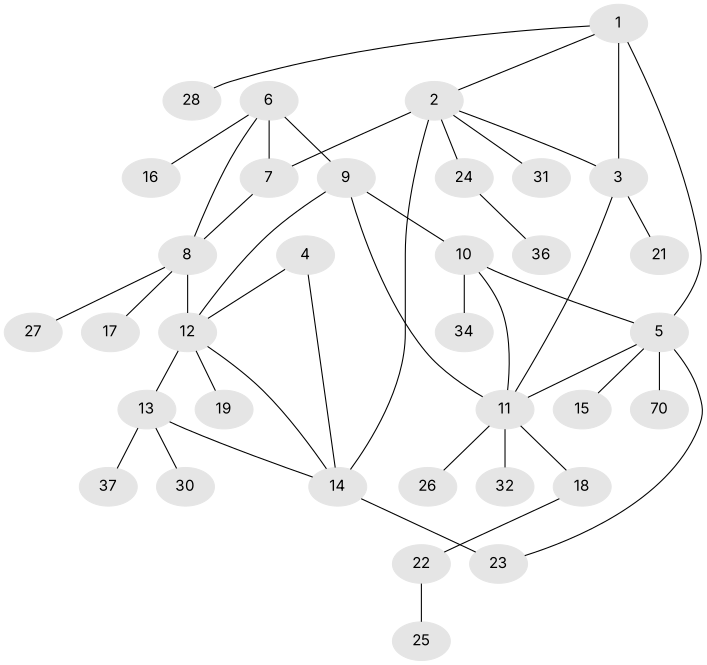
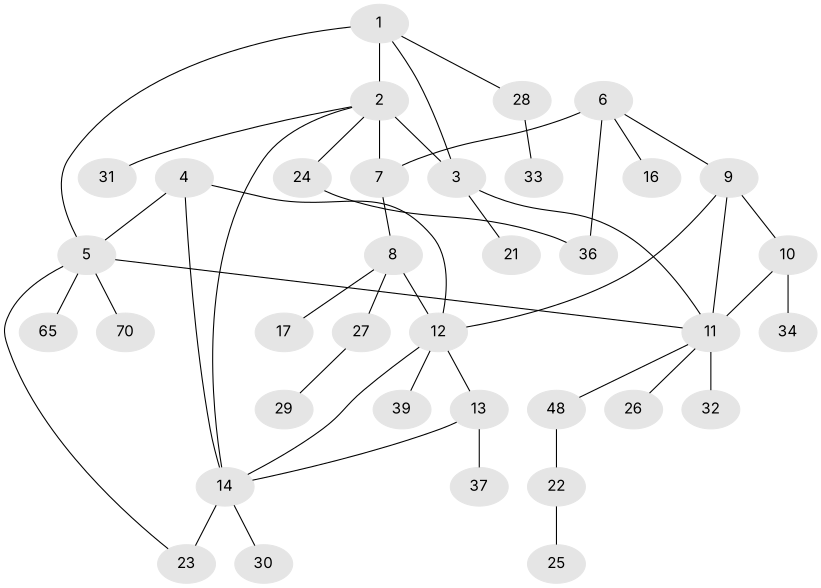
(222, 175) -> (596, 178)
none -> (534, 178)
(560, 297) -> (136, 217)
(224, 410) -> (402, 410)
none -> (284, 410)
(582, 410) -> (48, 332)
(166, 448) -> (244, 525)
(582, 487) -> (556, 410)
